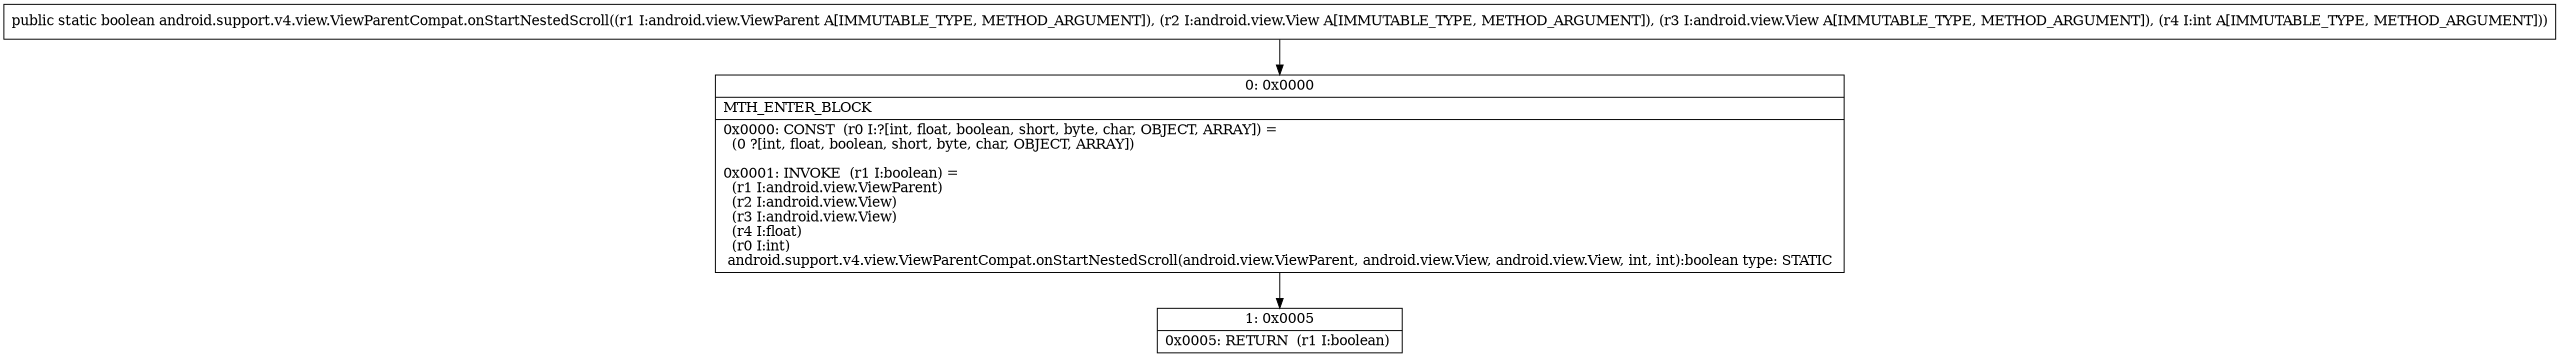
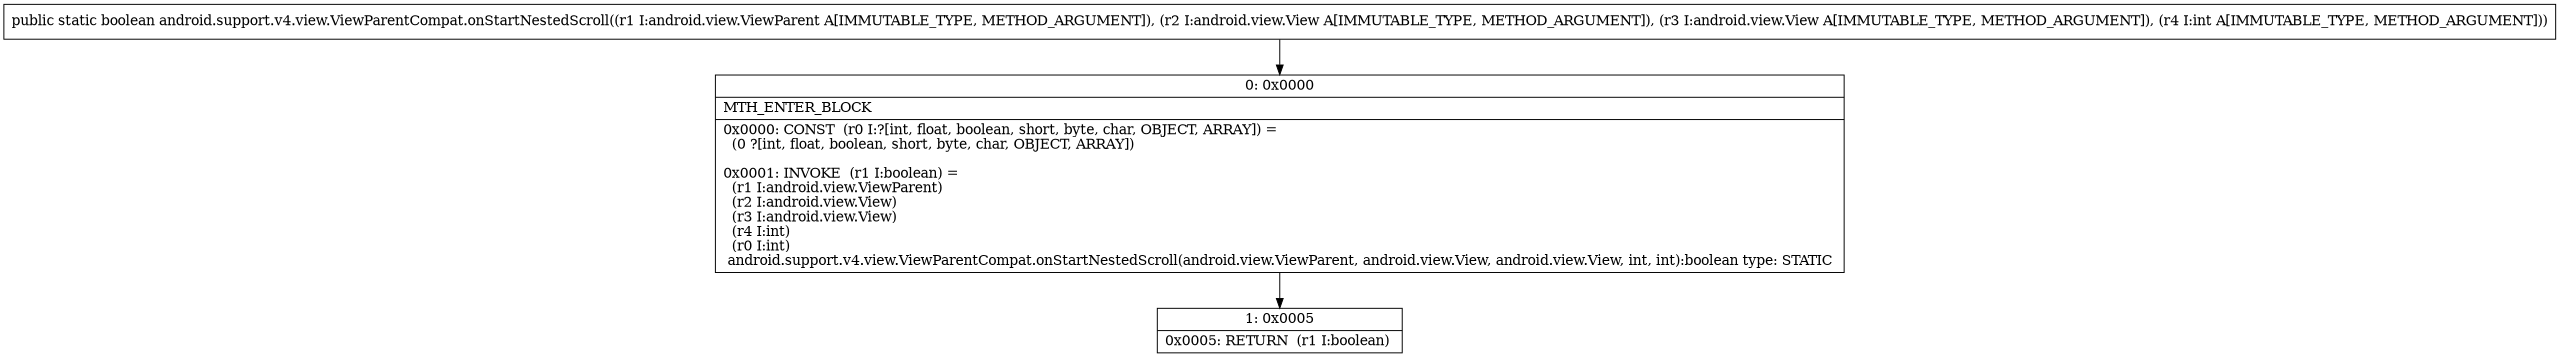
(763, 232) -> (757, 232)
